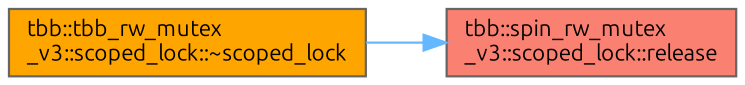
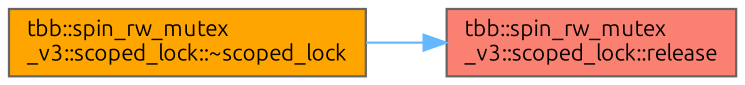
(187, 43) -> (187, 43)
